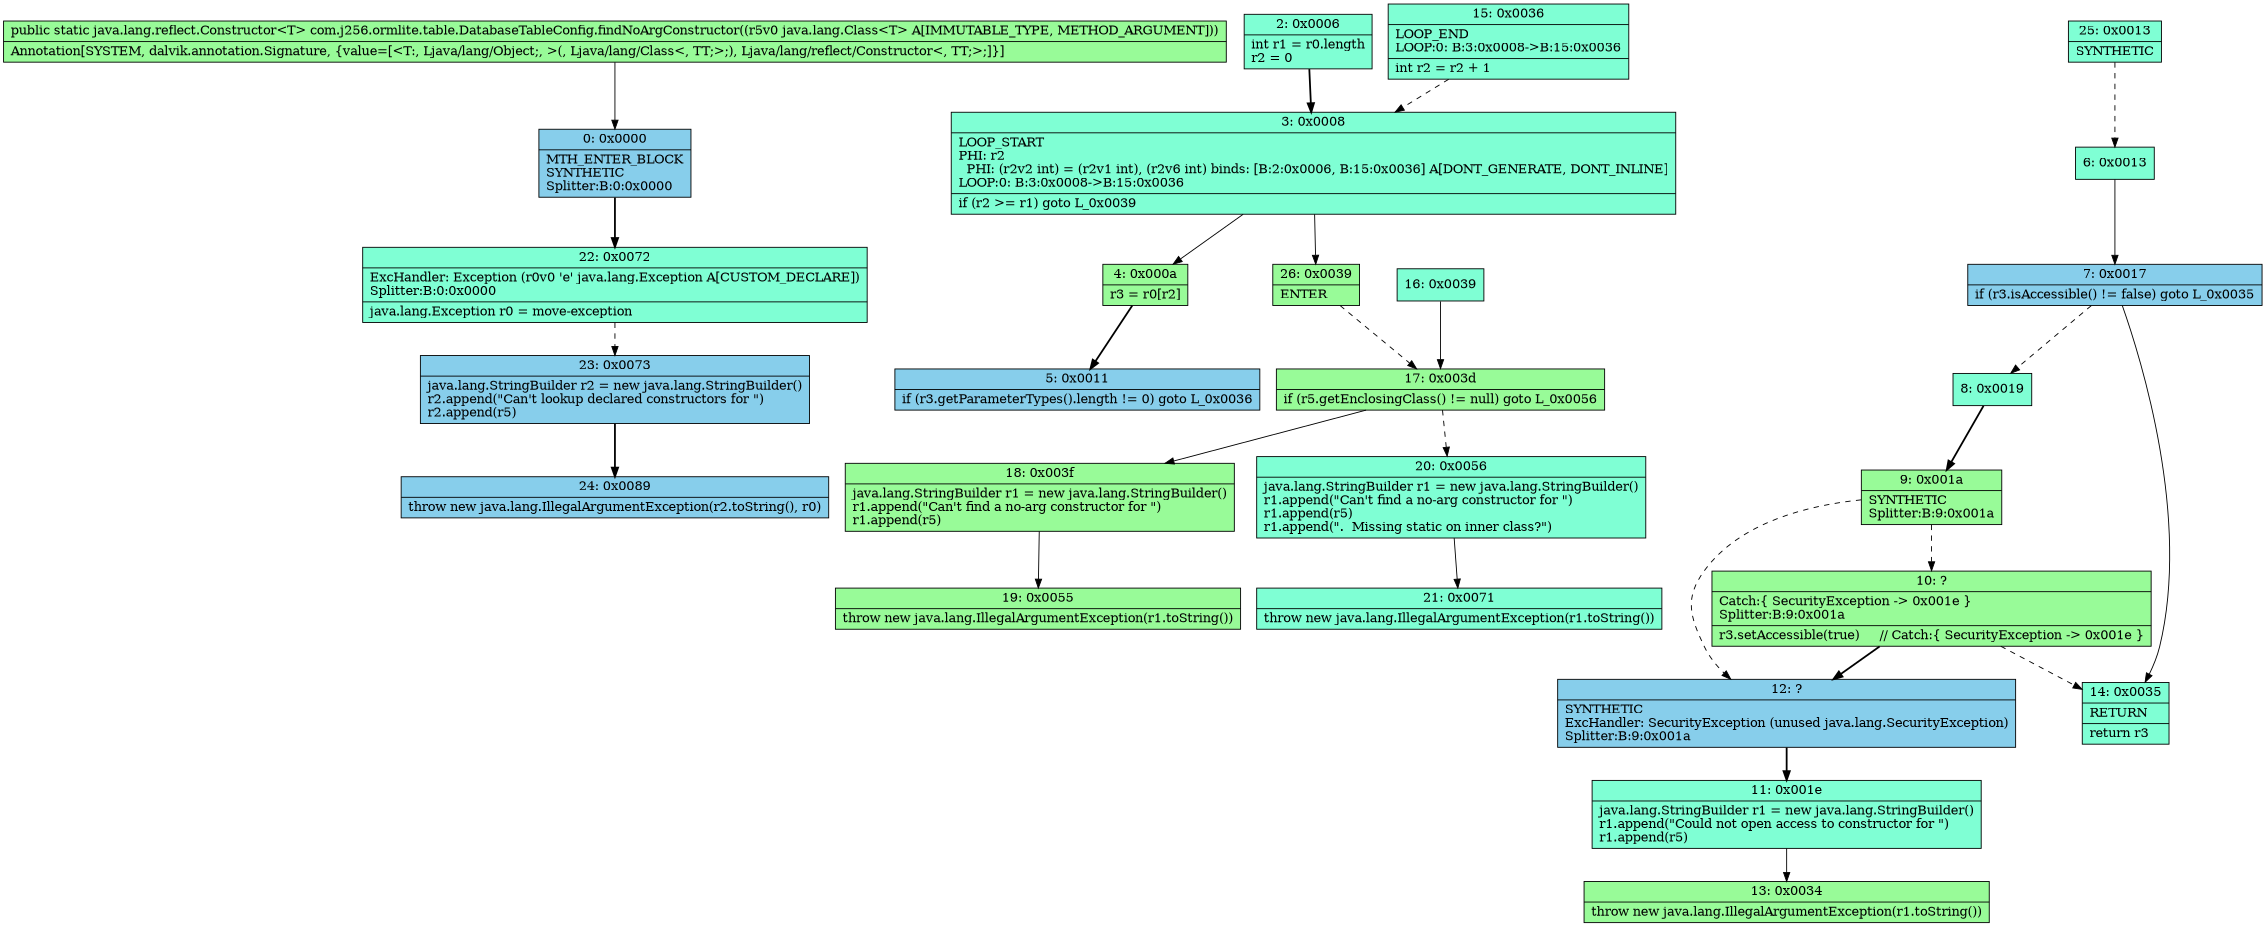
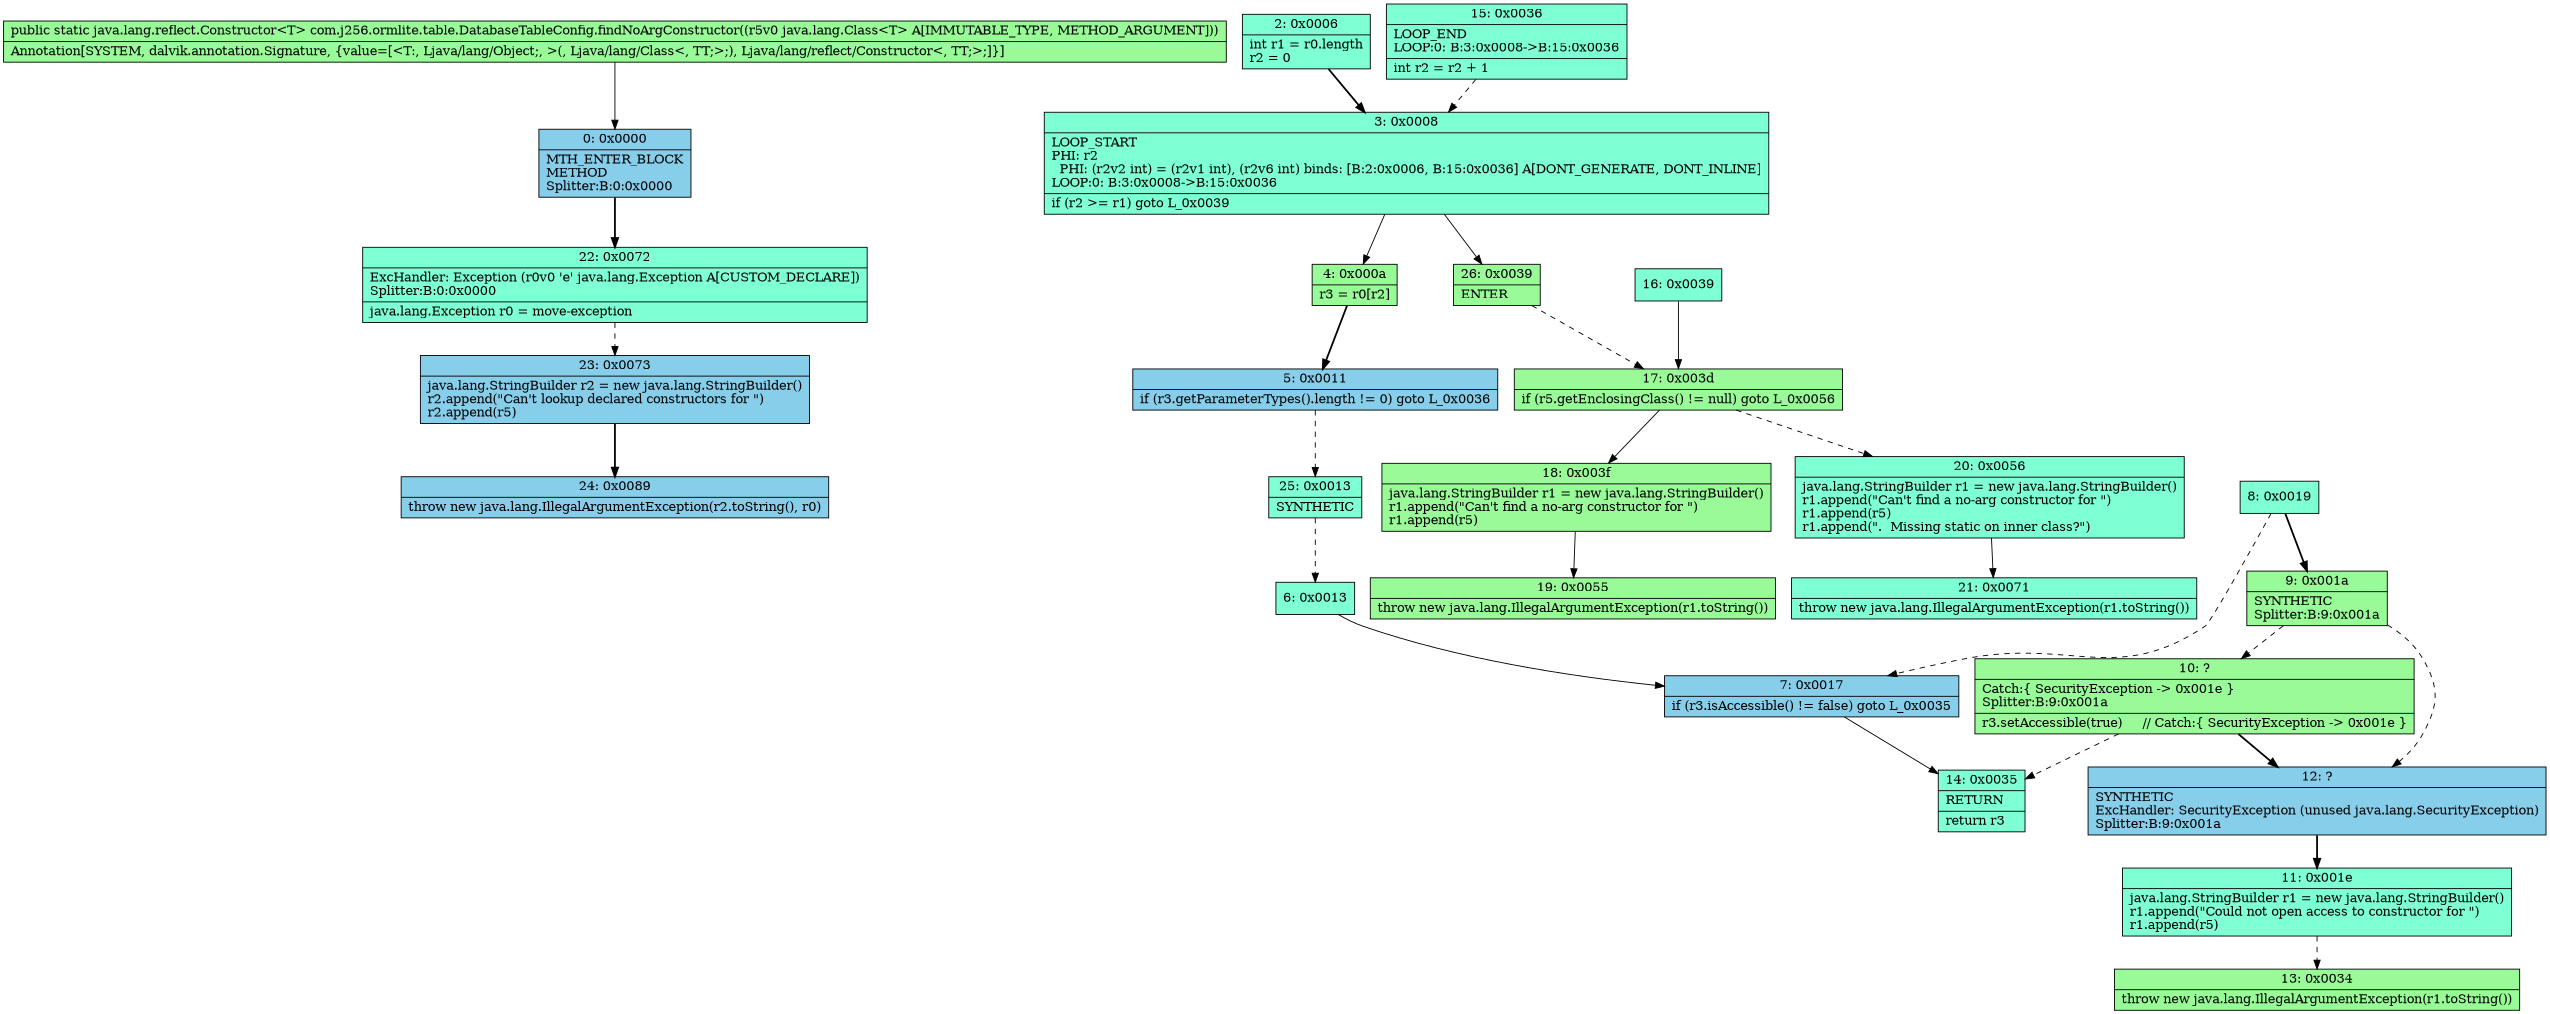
(585, 173) -> (577, 173)
(2054, 337) -> (2118, 657)
none -> (1315, 439)
(1787, 860) -> (2317, 948)
